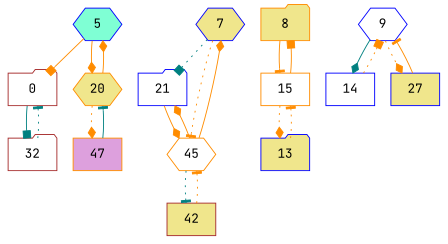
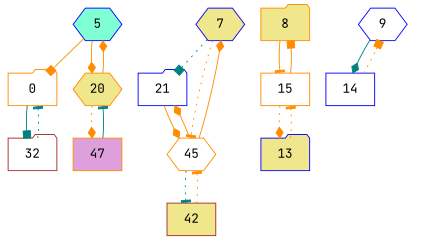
(32, 89) -> (32, 89)
(415, 89) -> none
